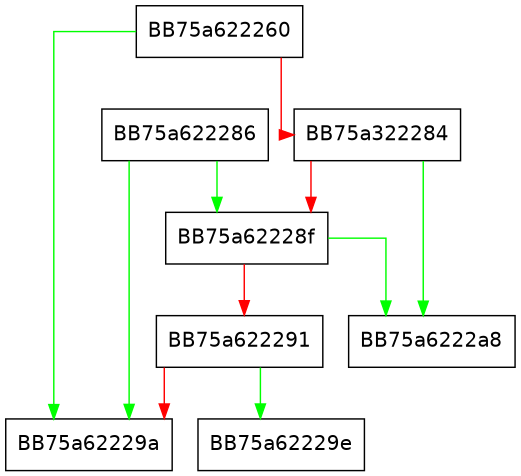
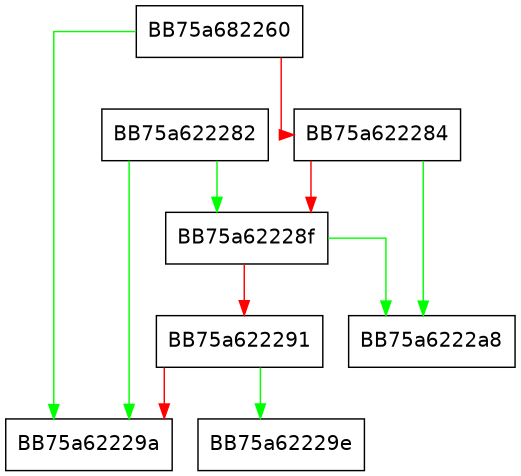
(220, 32) -> (220, 32)
(185, 135) -> (185, 135)
(377, 135) -> (377, 135)
